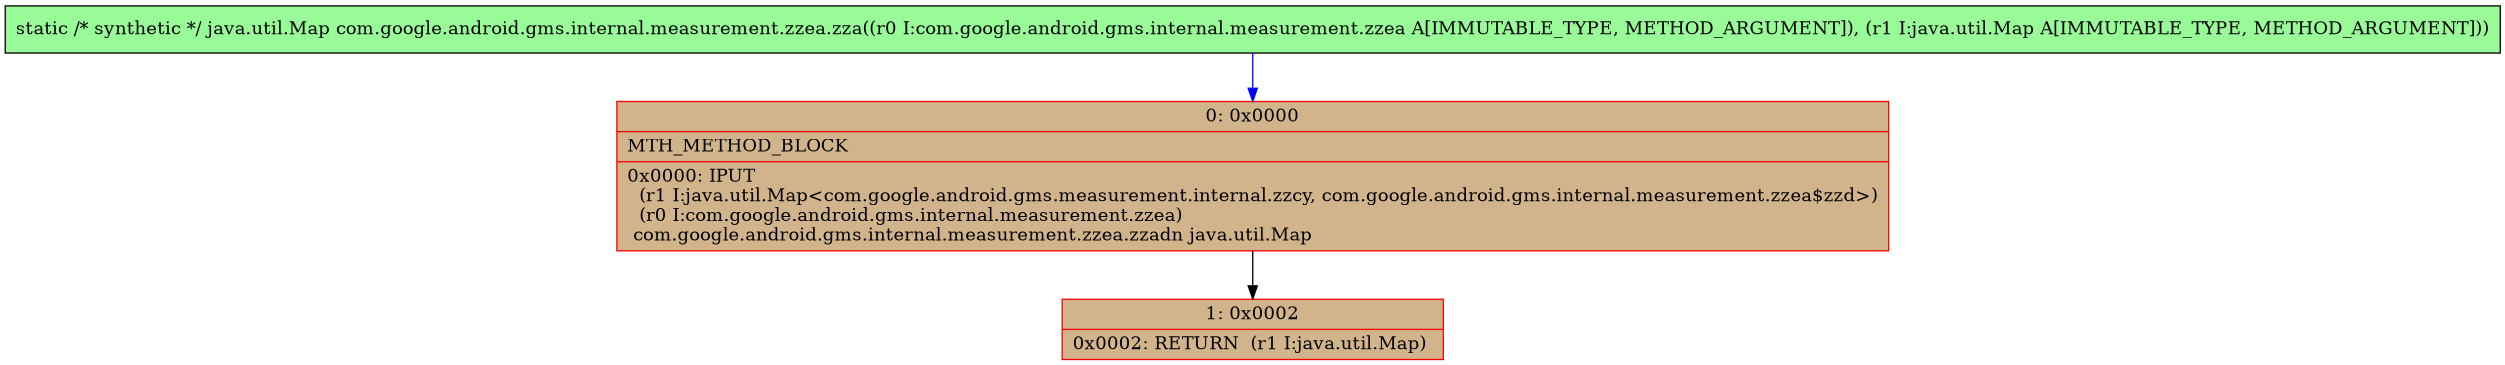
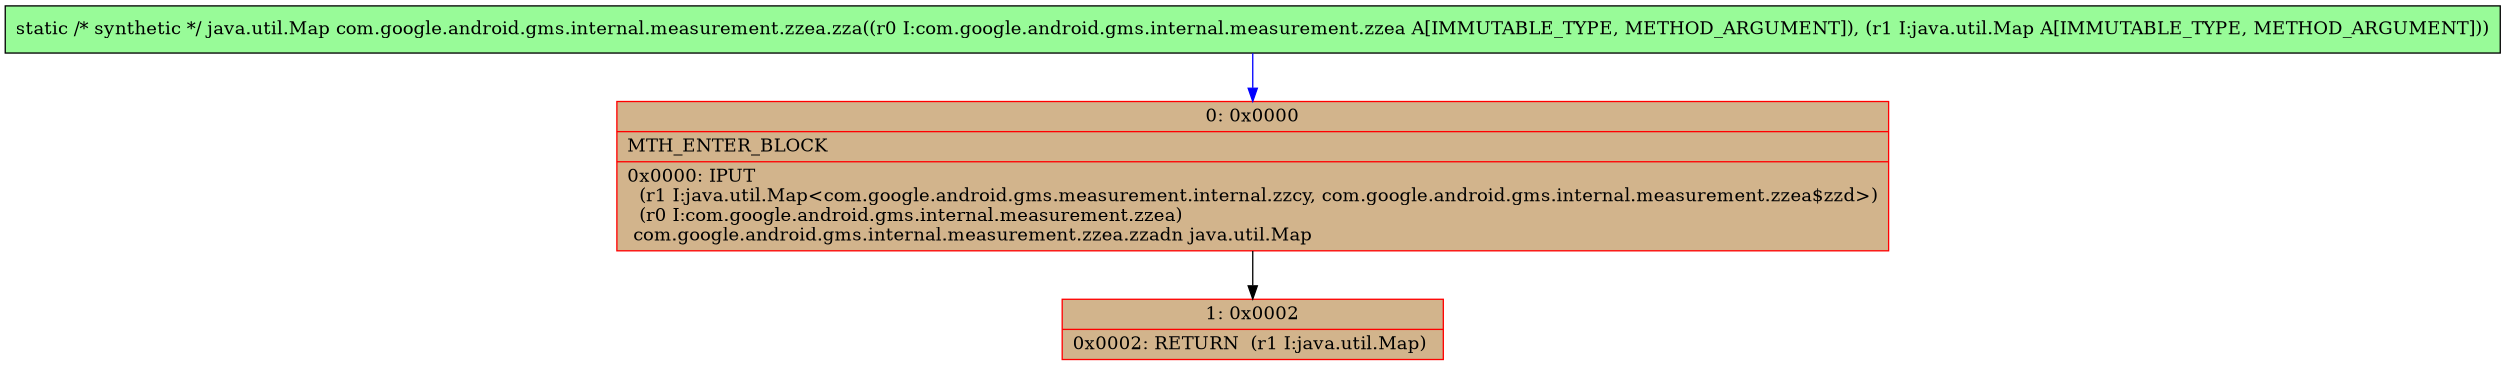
(738, 146) -> (728, 146)
